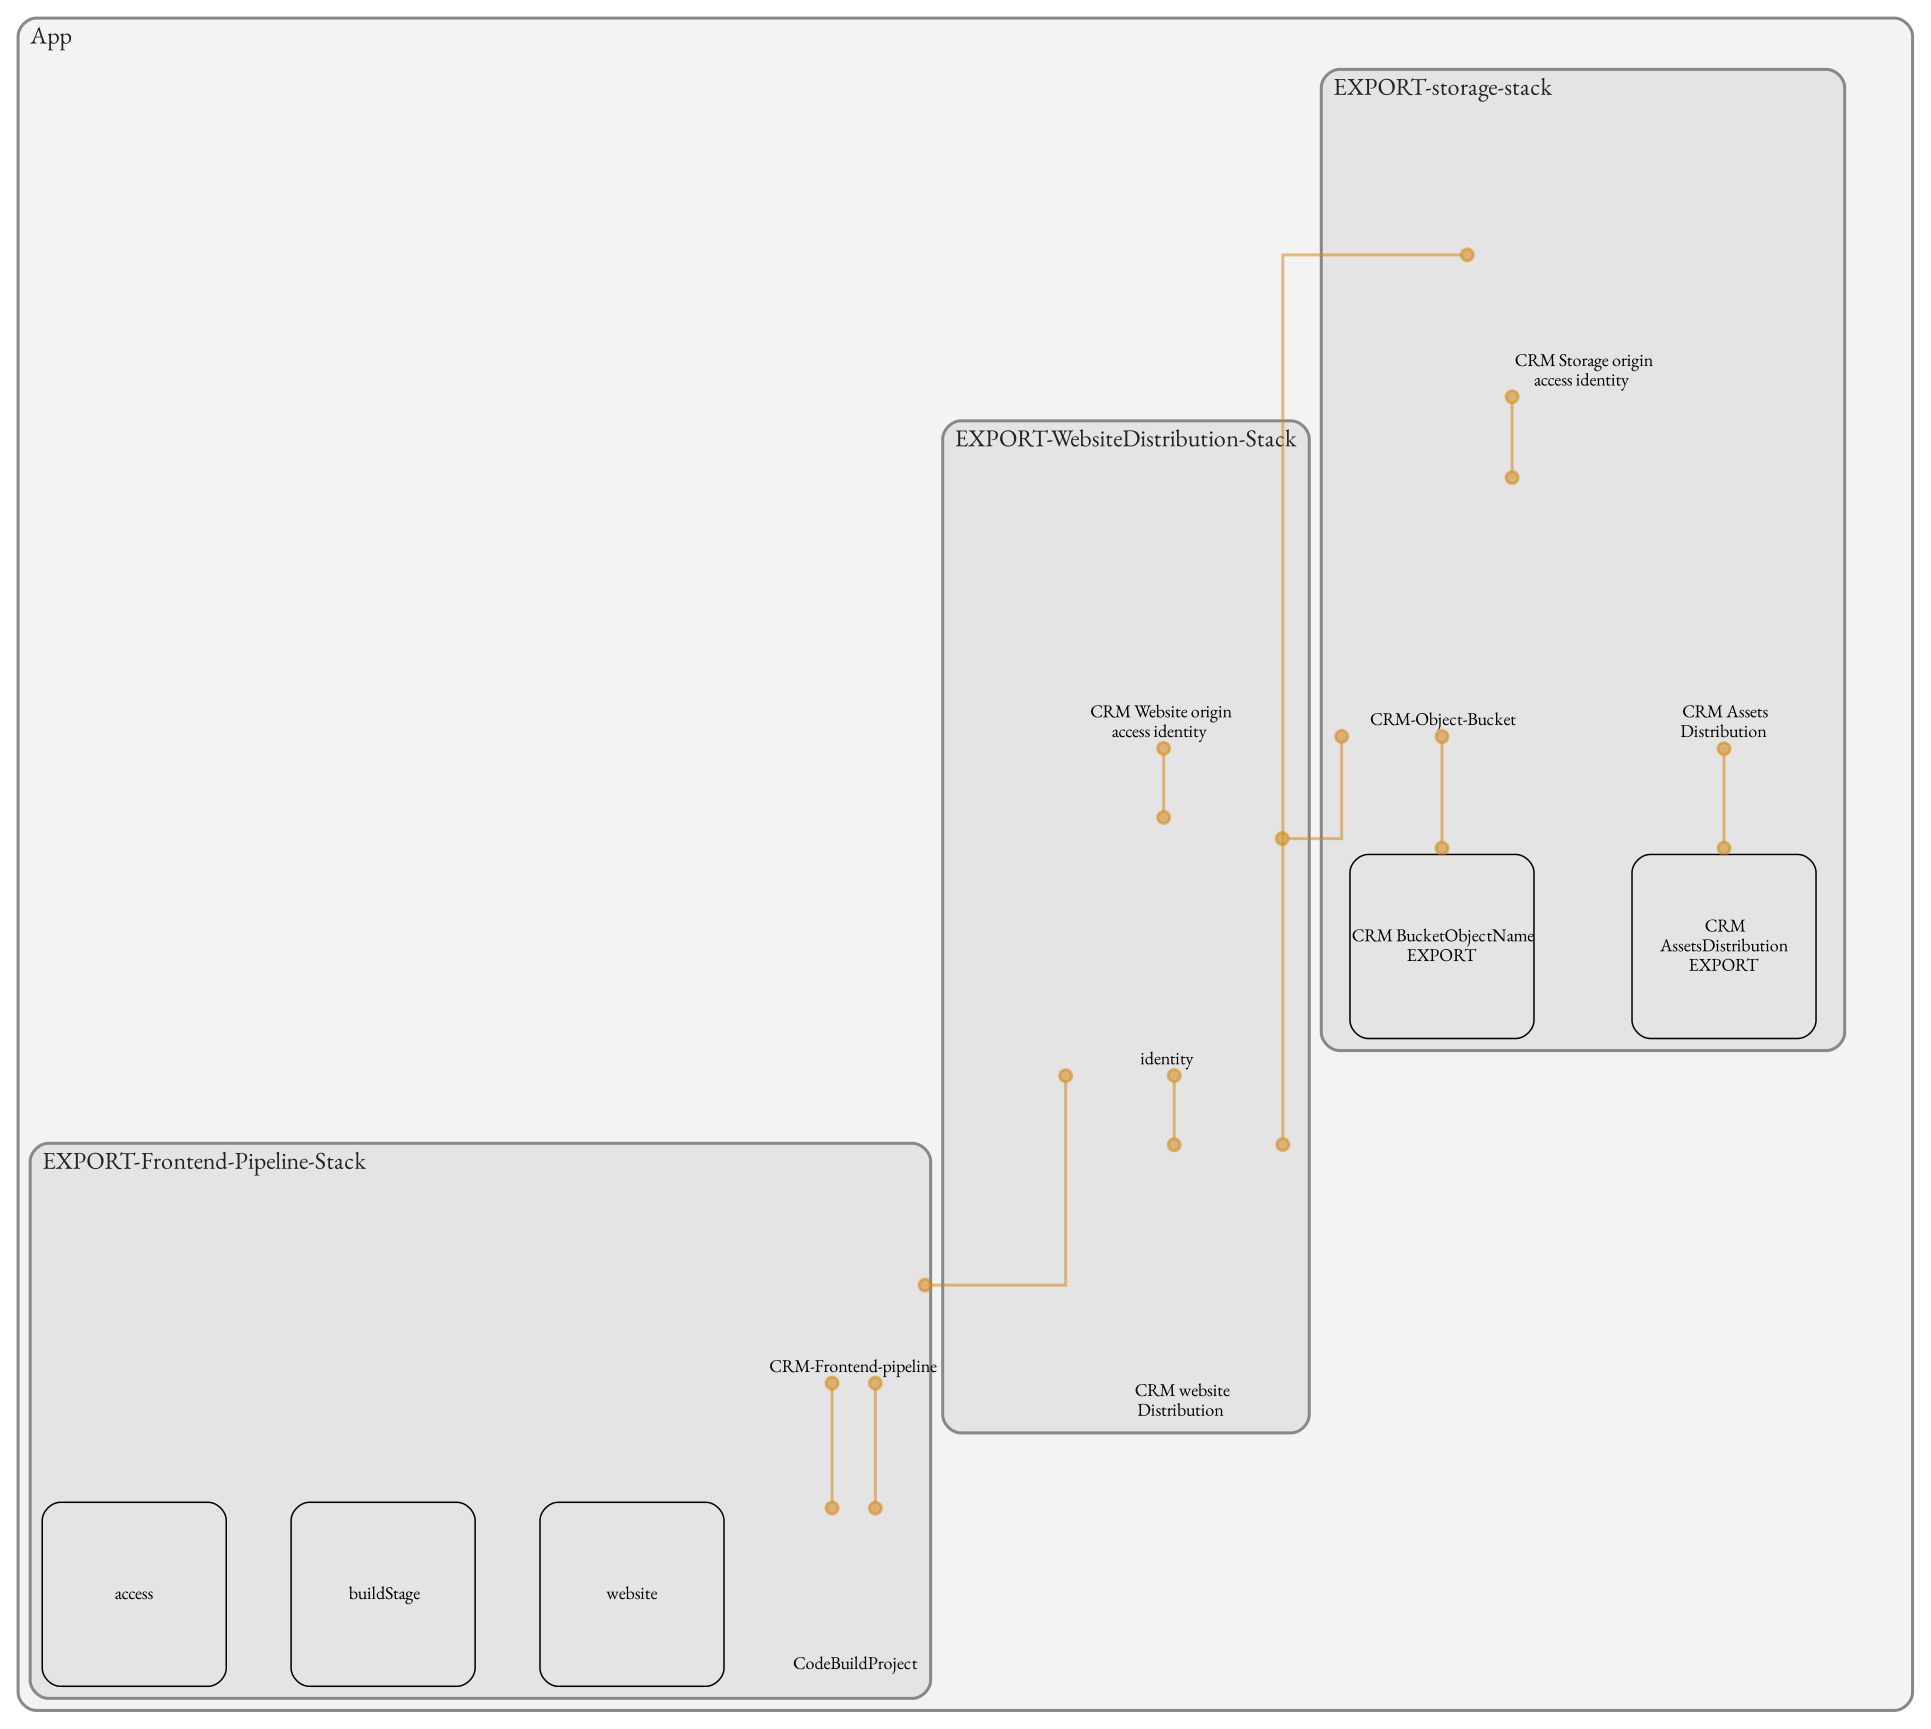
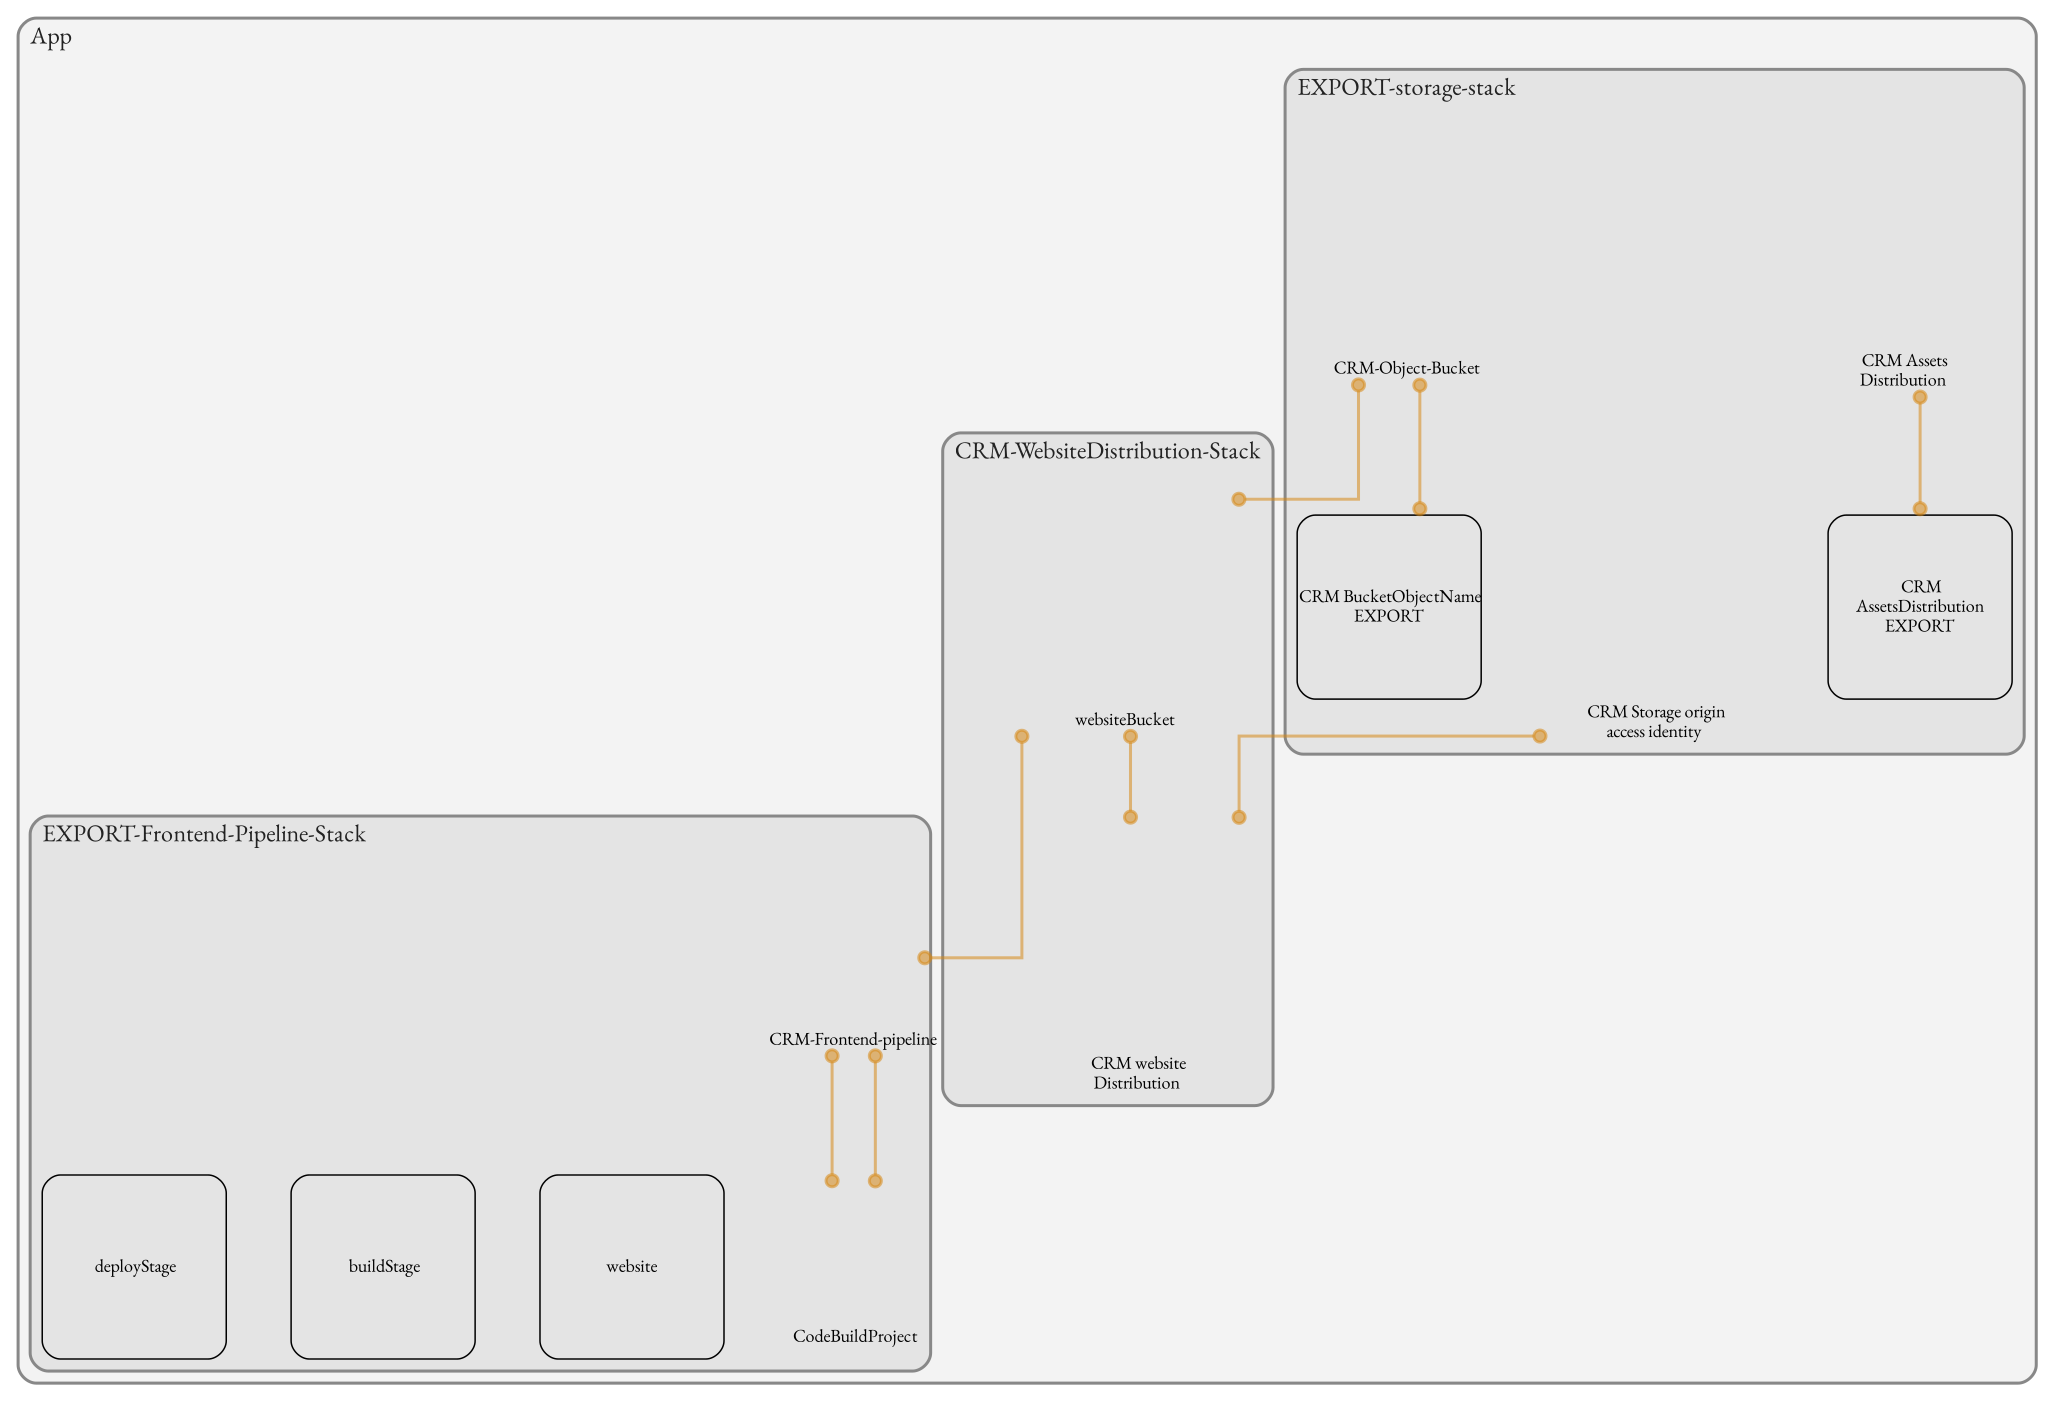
(1512, 437) -> none
(1126, 440) -> (1108, 452)
(1160, 607) -> none
(1167, 946) -> (1124, 607)
(134, 1594) -> (134, 1267)
